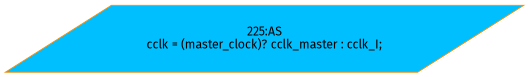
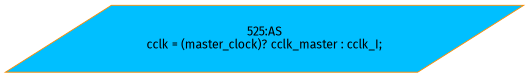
(265, 39) -> (265, 39)
